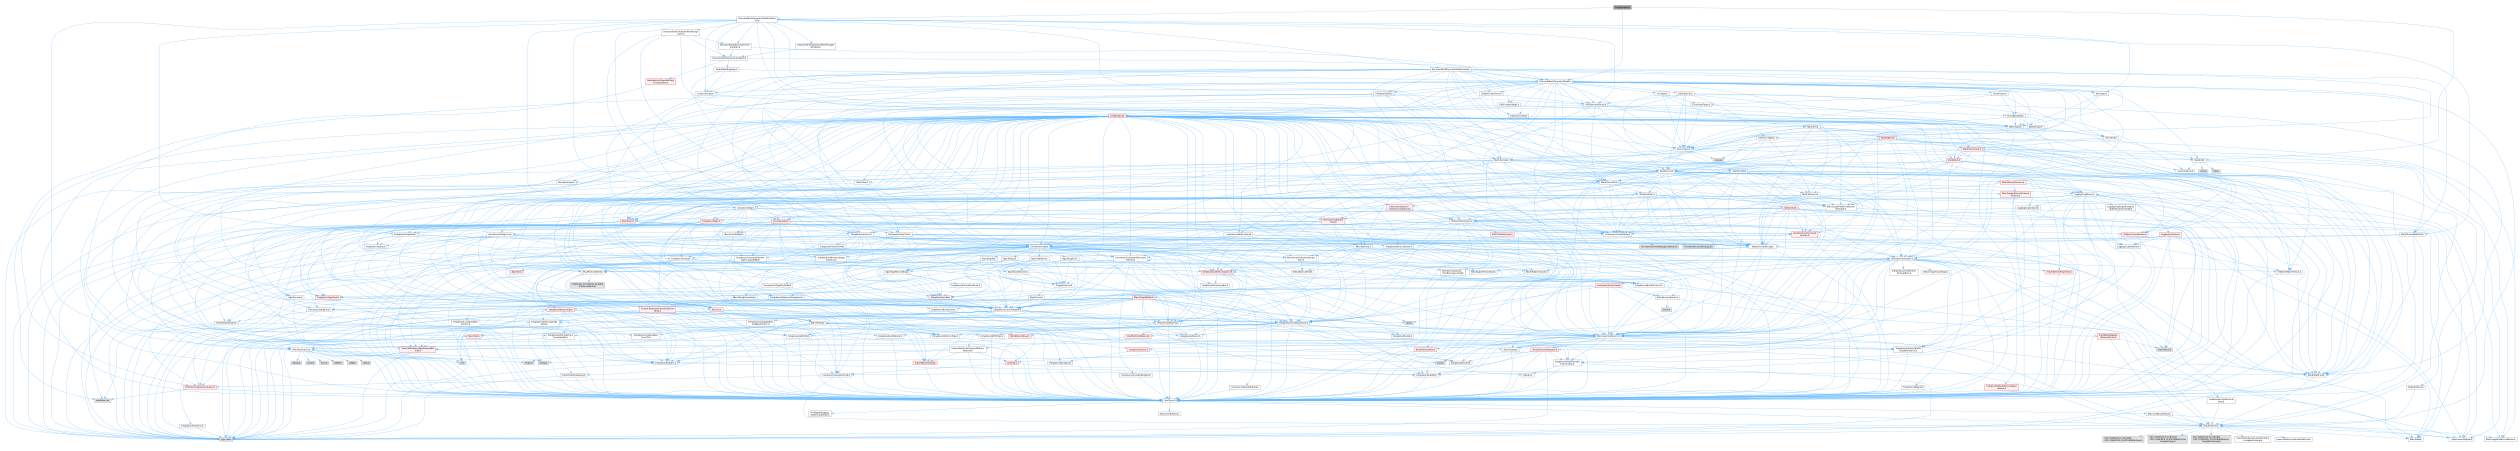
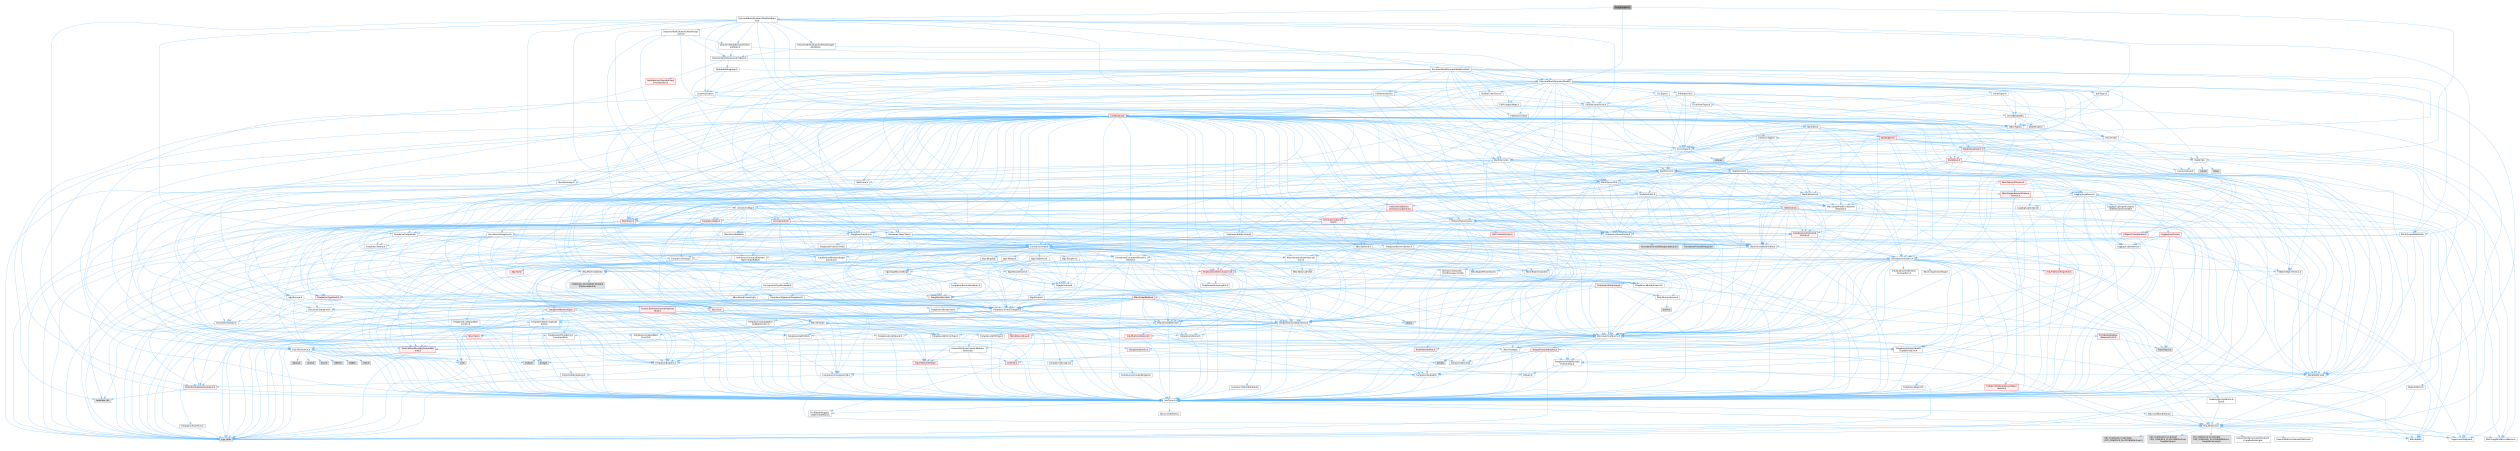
(1730, 92) -> (1195, 49)
(1763, 247) -> (1763, 247)
(1402, 336) -> none
(1076, 398) -> (919, 388)
